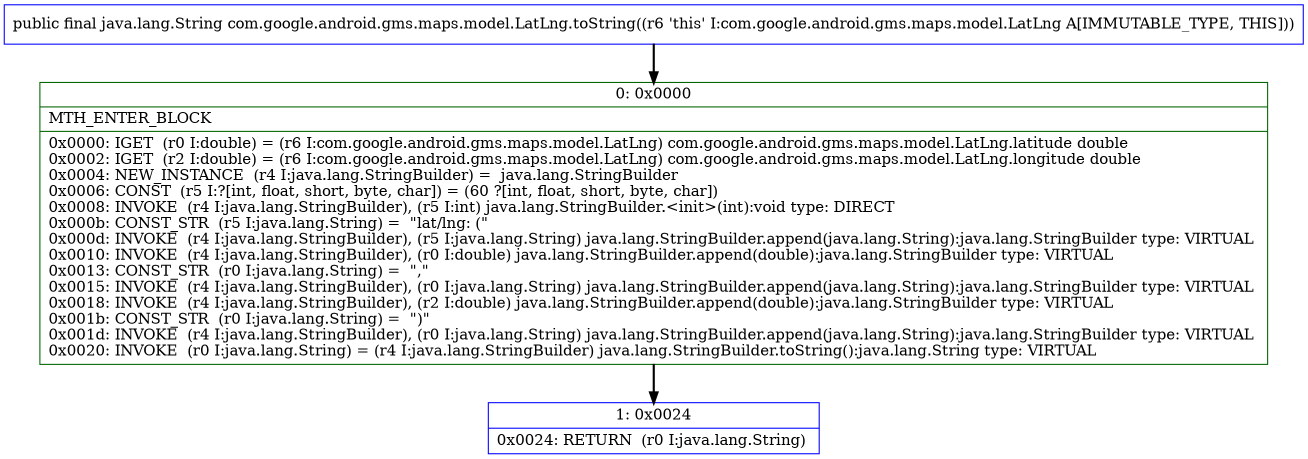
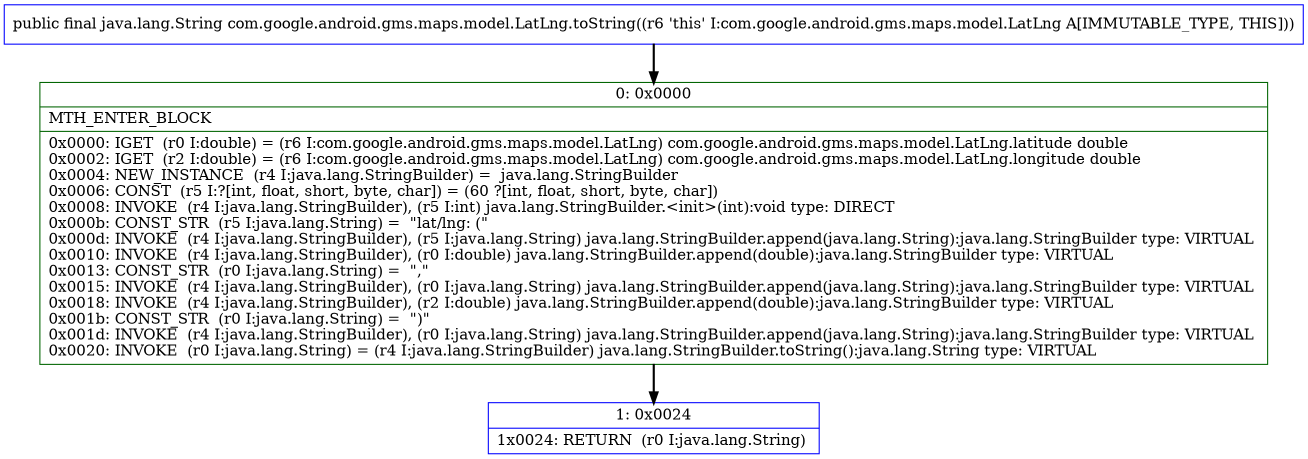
(654, 440) -> (654, 440)
